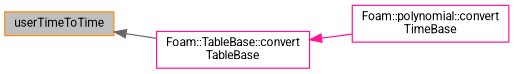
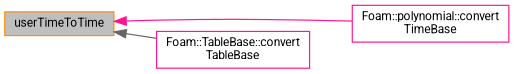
(337, 36) -> (239, 19)
